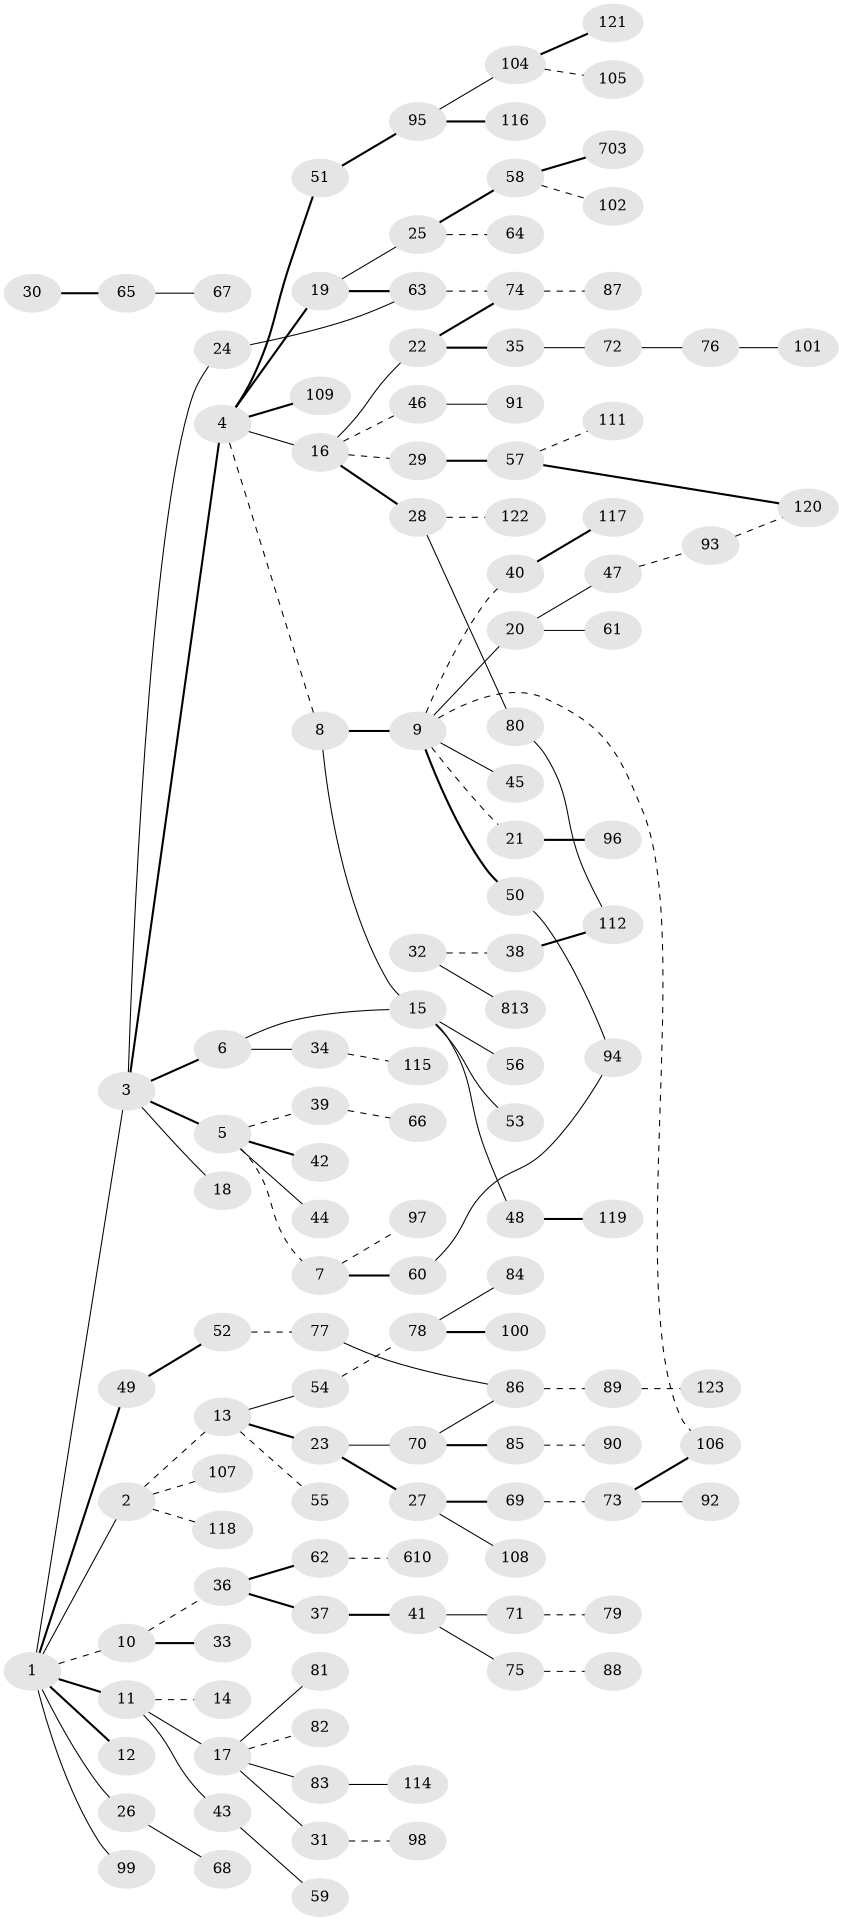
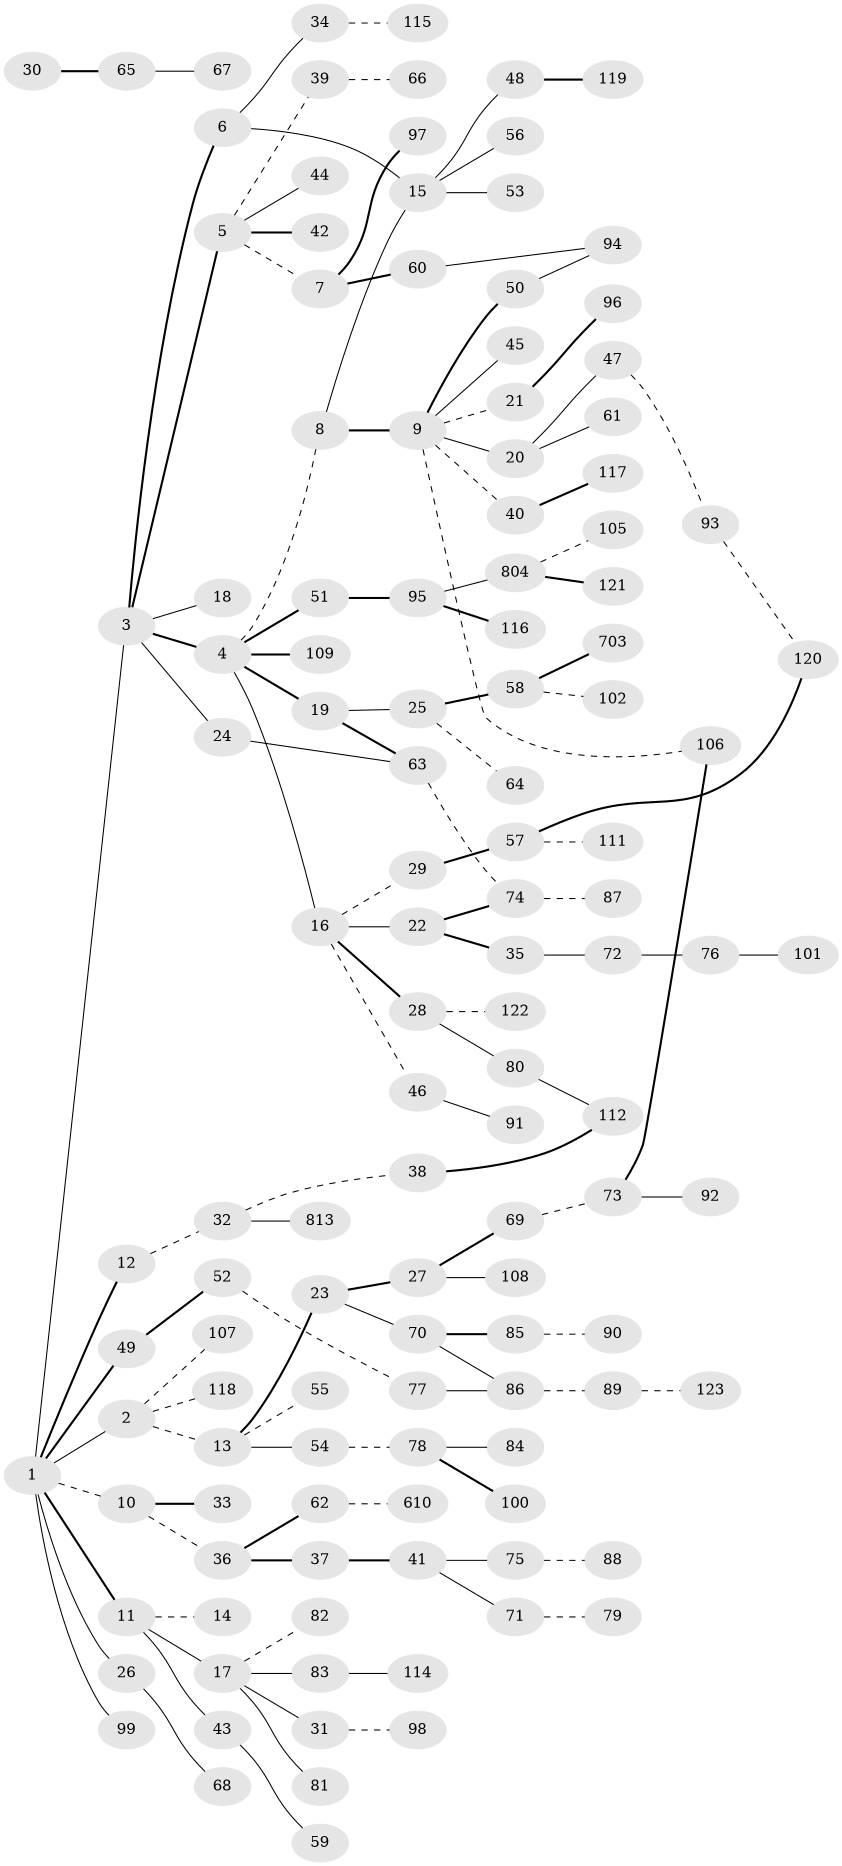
(515, 65) -> (515, 573)
none -> (175, 1243)
(369, 1247) -> (369, 213)
